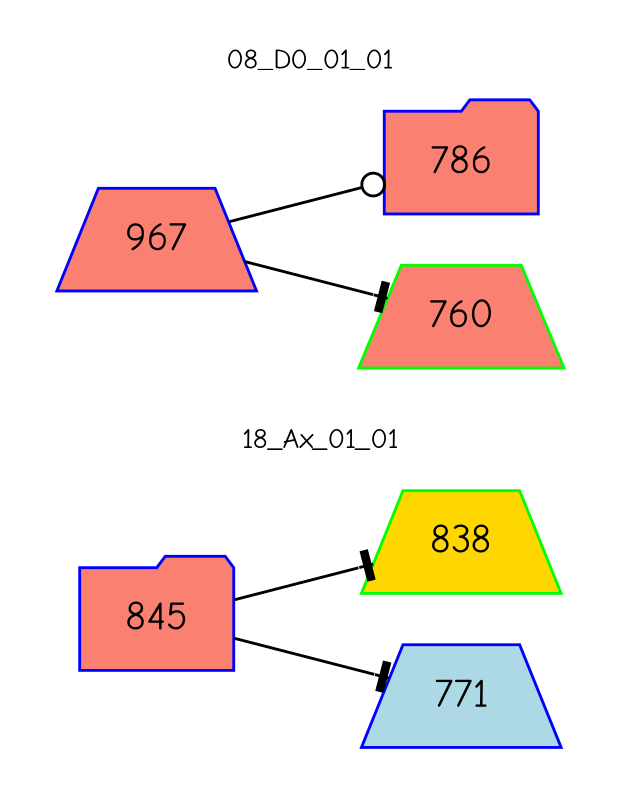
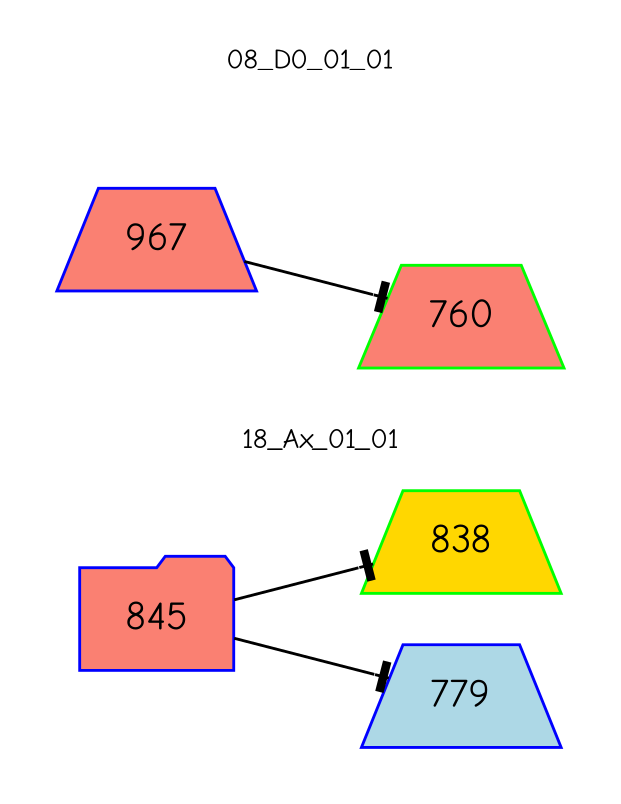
(461, 163) -> none
(461, 696) -> (461, 696)
